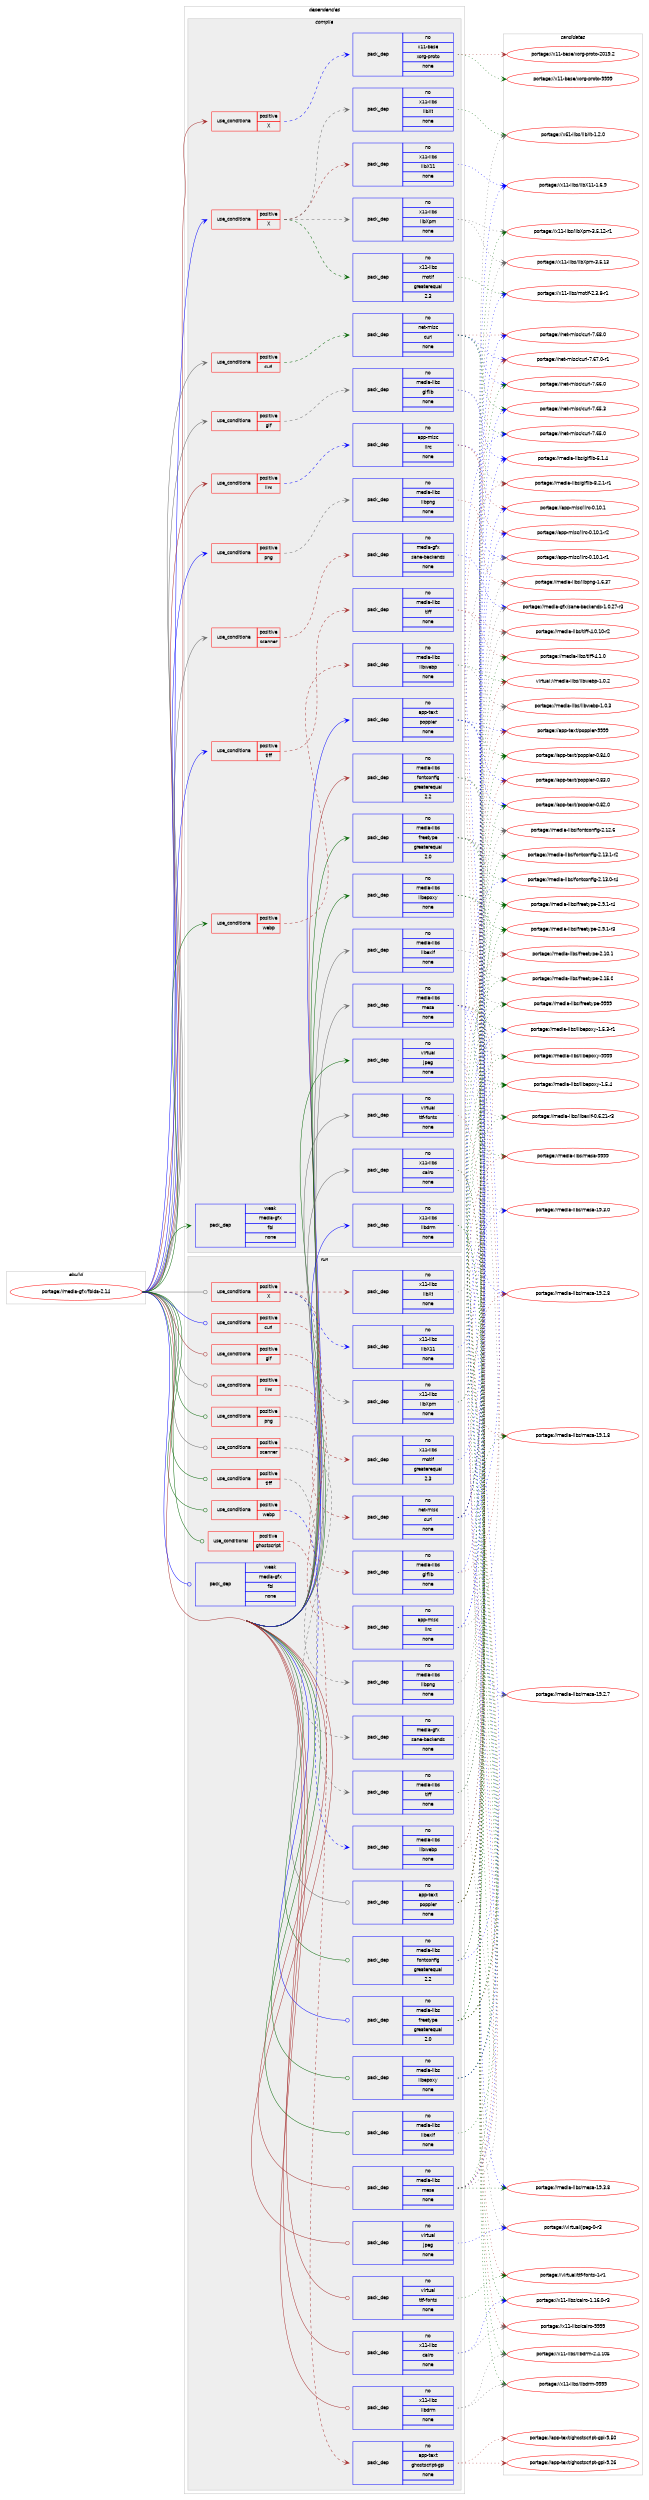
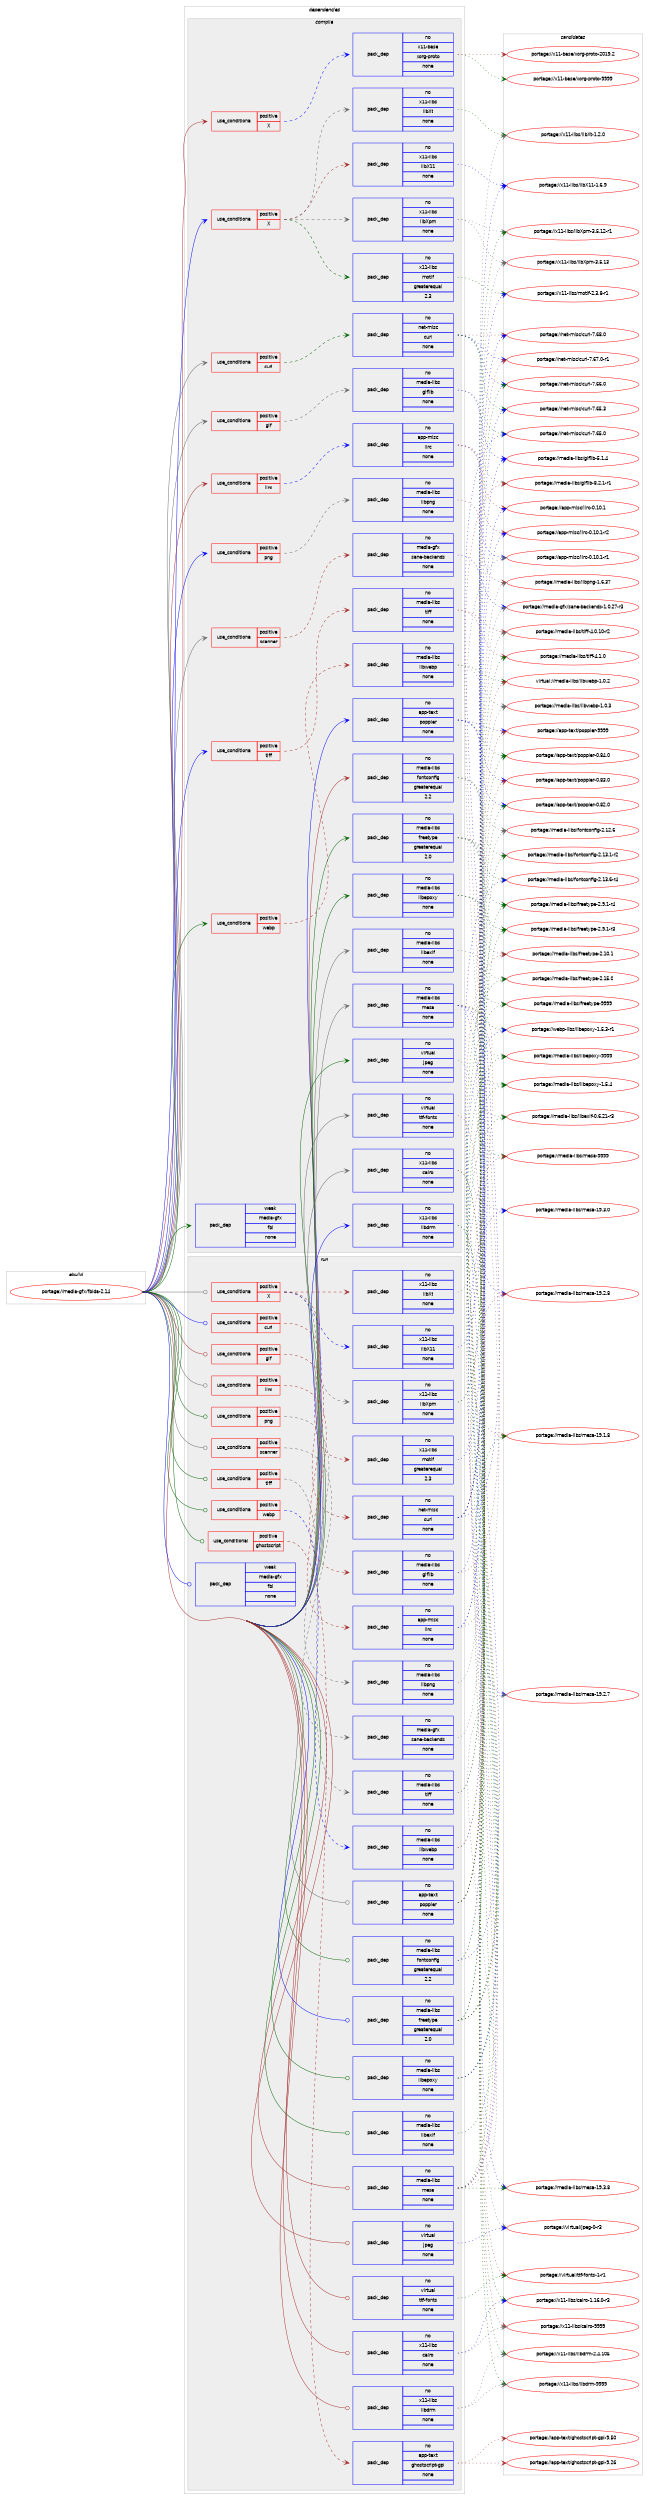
(573, 135) -> (573, 135)
(573, 880) -> (573, 880)
(573, 1030) -> (573, 1030)
